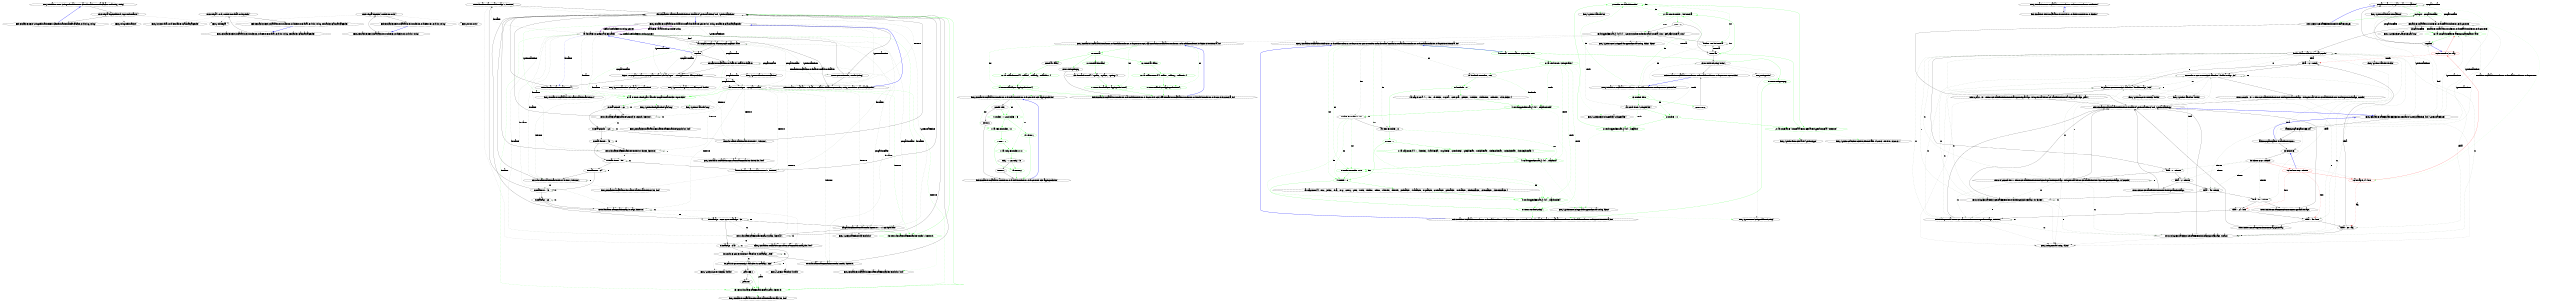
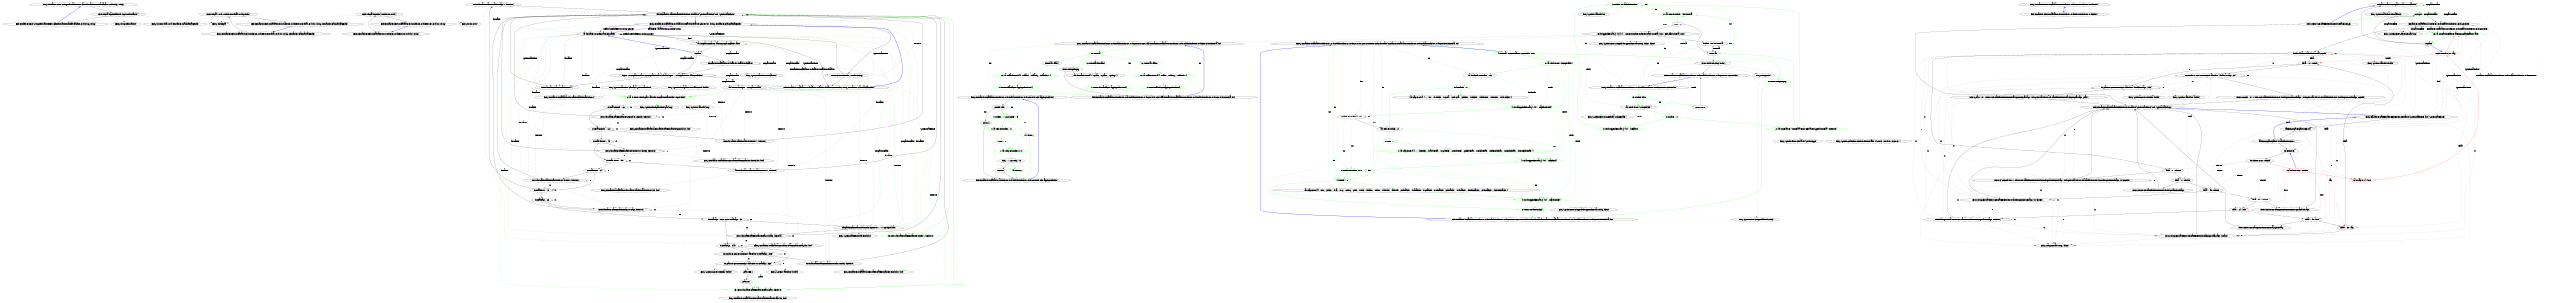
(2356, 204) -> (2326, 176)
